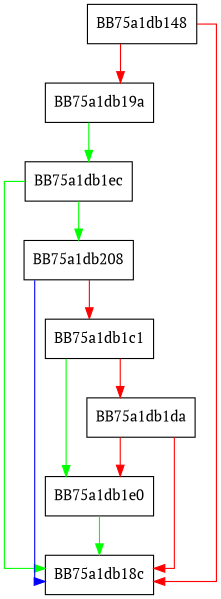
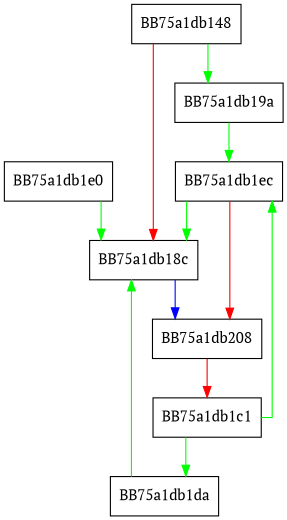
(121, 58) -> (208, 58)
(79, 215) -> (230, 255)
(120, 373) -> (186, 451)
(66, 412) -> (272, 320)
(35, 431) -> (175, 294)
(120, 451) -> none
(174, 508) -> (131, 384)
